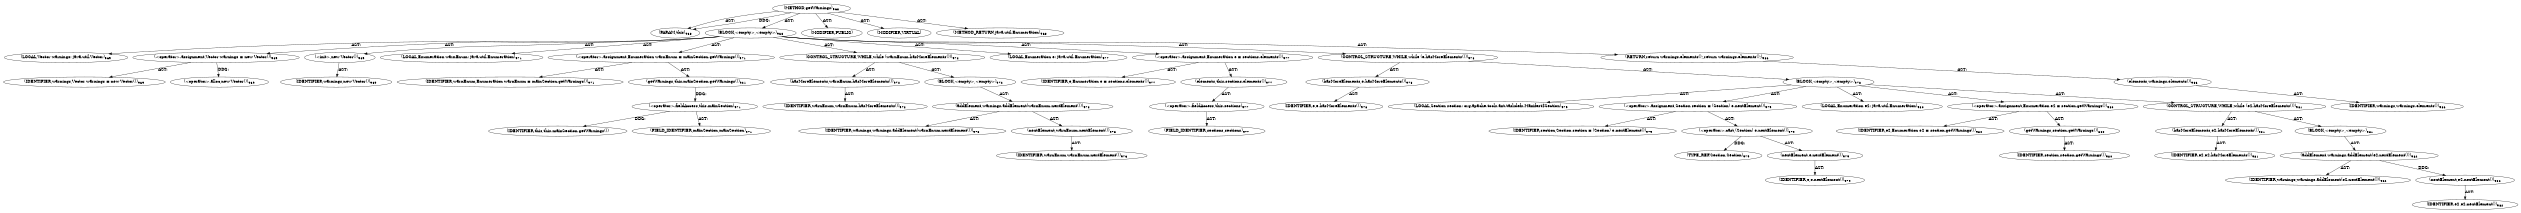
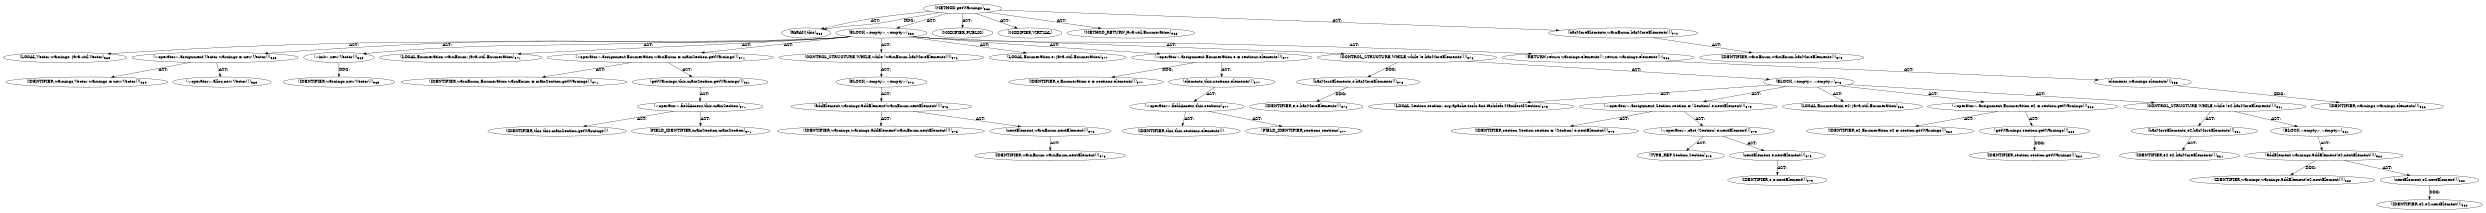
(865, 69) -> (1278, 20)
(224, 70) -> (224, 70)
(344, 70) -> (345, 70)
(1173, 70) -> (1168, 70)
(1395, 70) -> (1392, 70)
(702, 94) -> (705, 94)
(1355, 94) -> (1342, 94)
(2299, 94) -> (2280, 94)
(903, 106) -> (1839, 57)
(641, 119) -> (643, 119)
none -> (1181, 131)
(1740, 143) -> (1702, 143)
(2070, 143) -> (2041, 143)
(2346, 168) -> (2312, 168)
(2424, 168) -> (2388, 168)
(2470, 192) -> (2436, 192)
